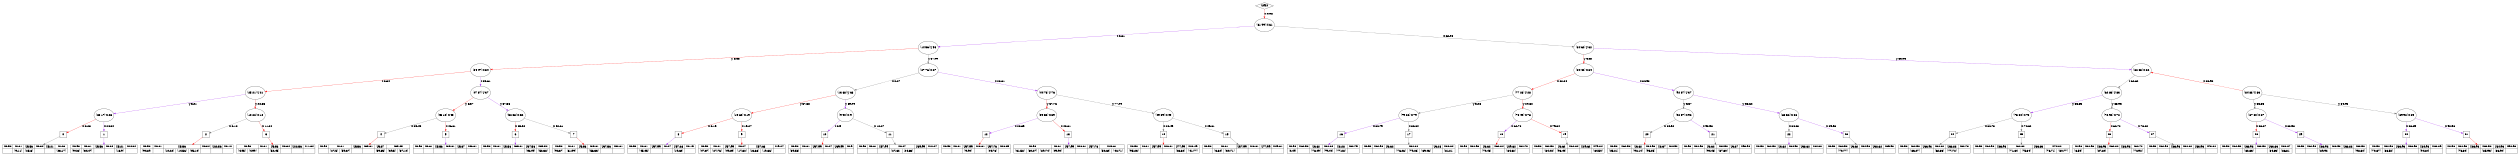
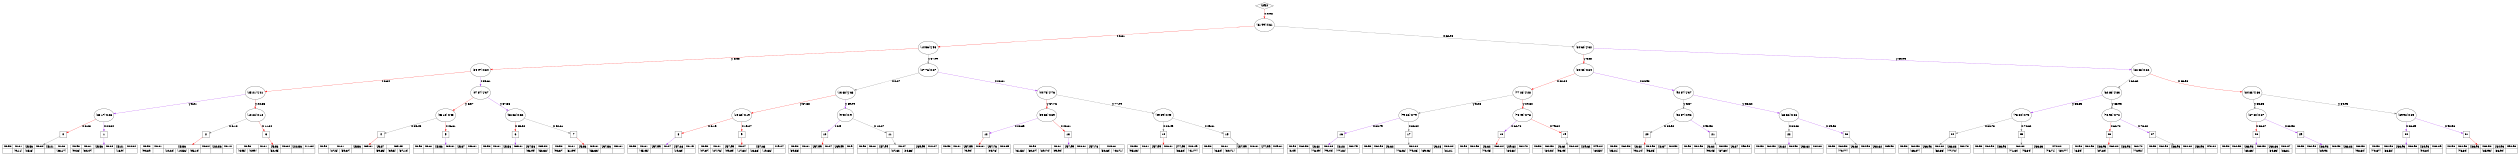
(1097, 36) -> (1097, 36)
(2198, 82) -> (2194, 86)
